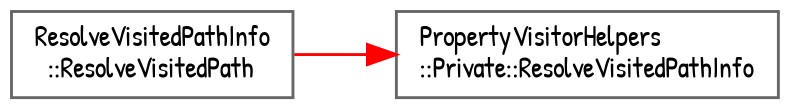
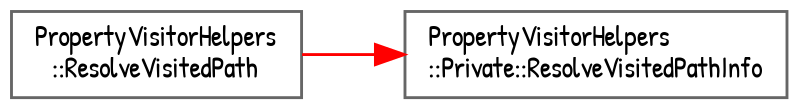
(152, 55) -> (157, 55)
